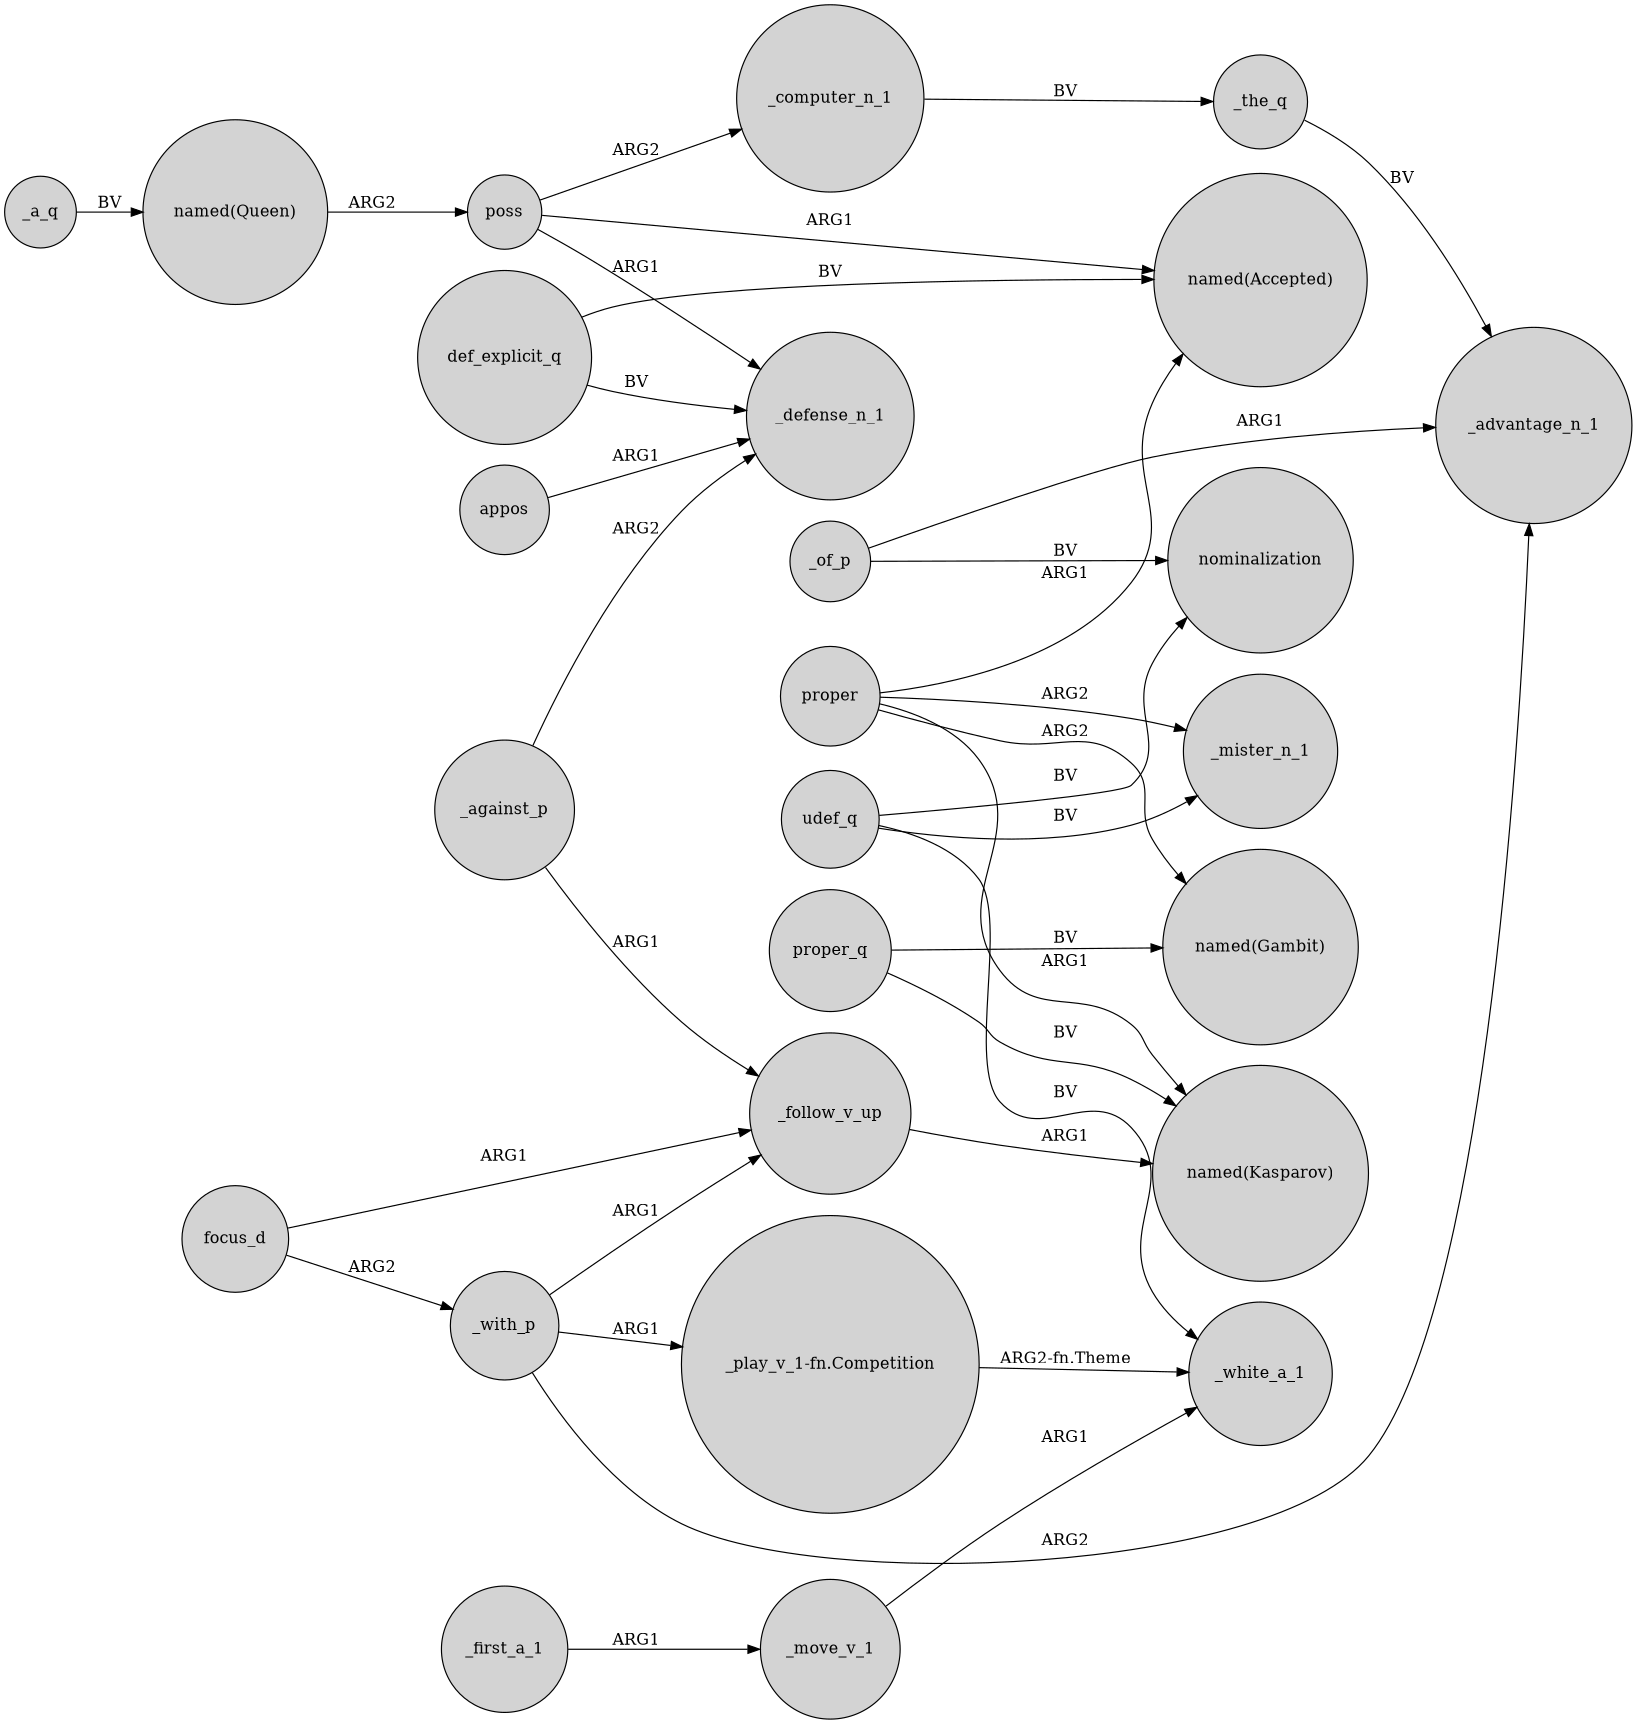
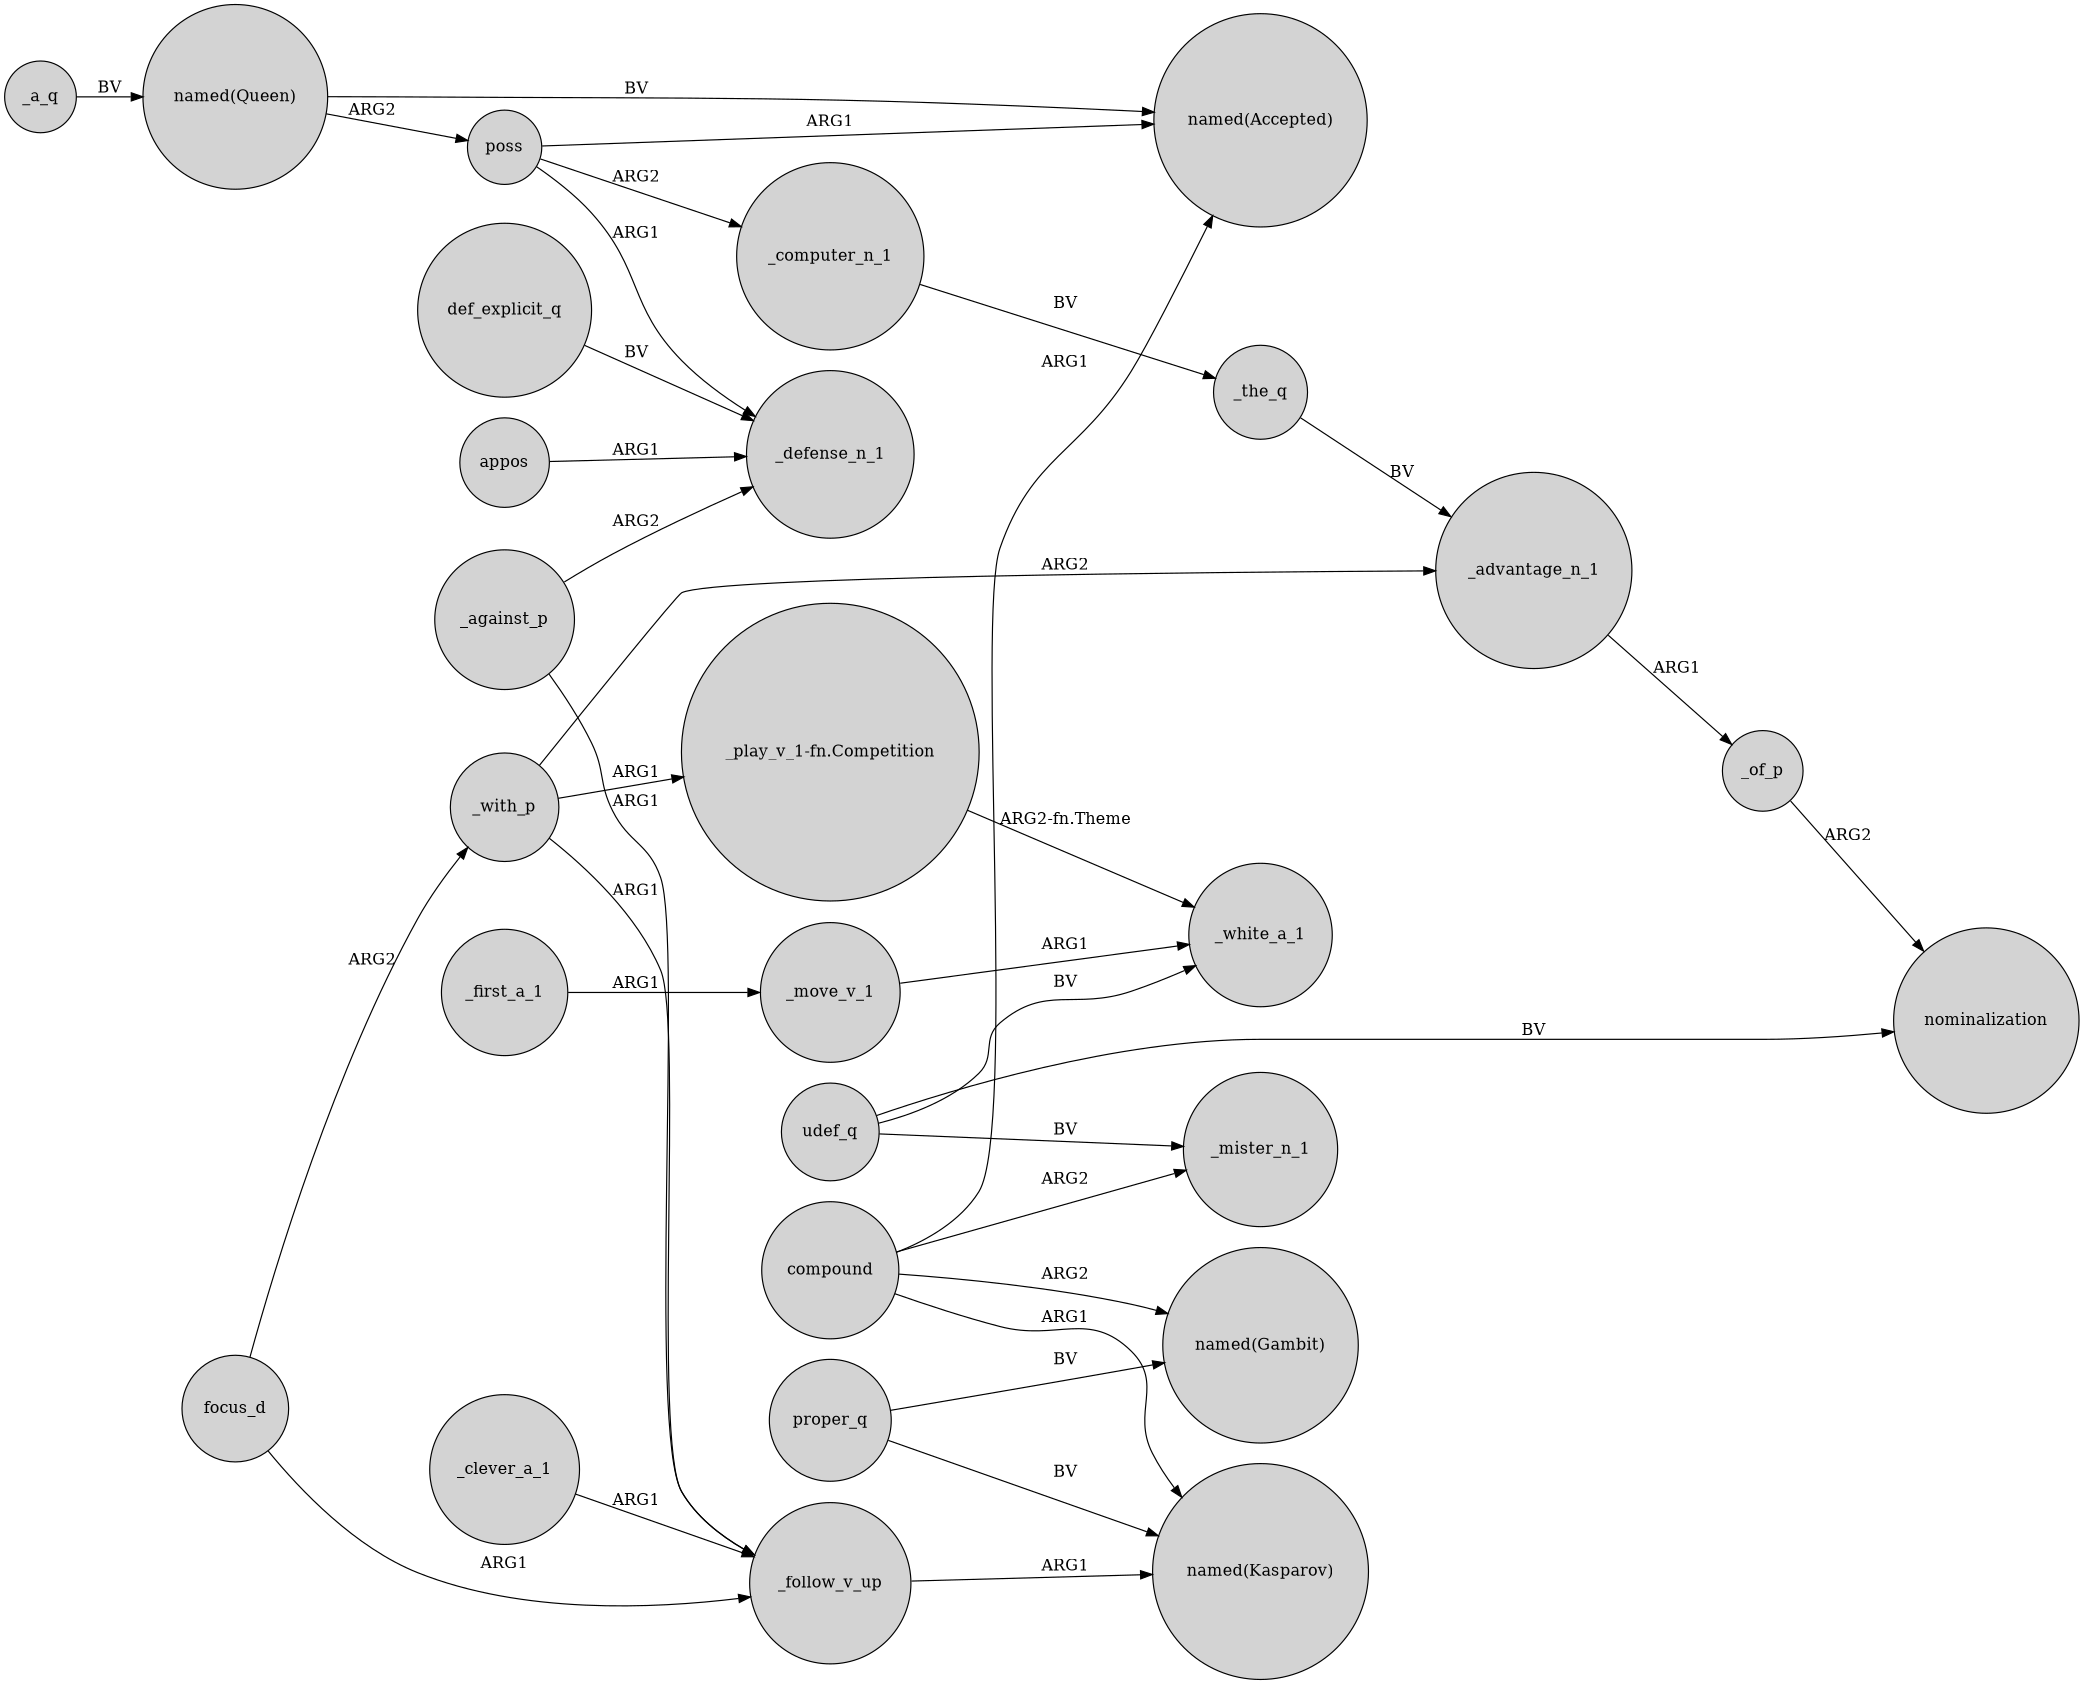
(860, 284) -> (735, 99)
(1126, 463) -> (1666, 686)
(1066, 551) -> (1848, 836)
(830, 696) -> (830, 1270)
none -> (505, 1470)
